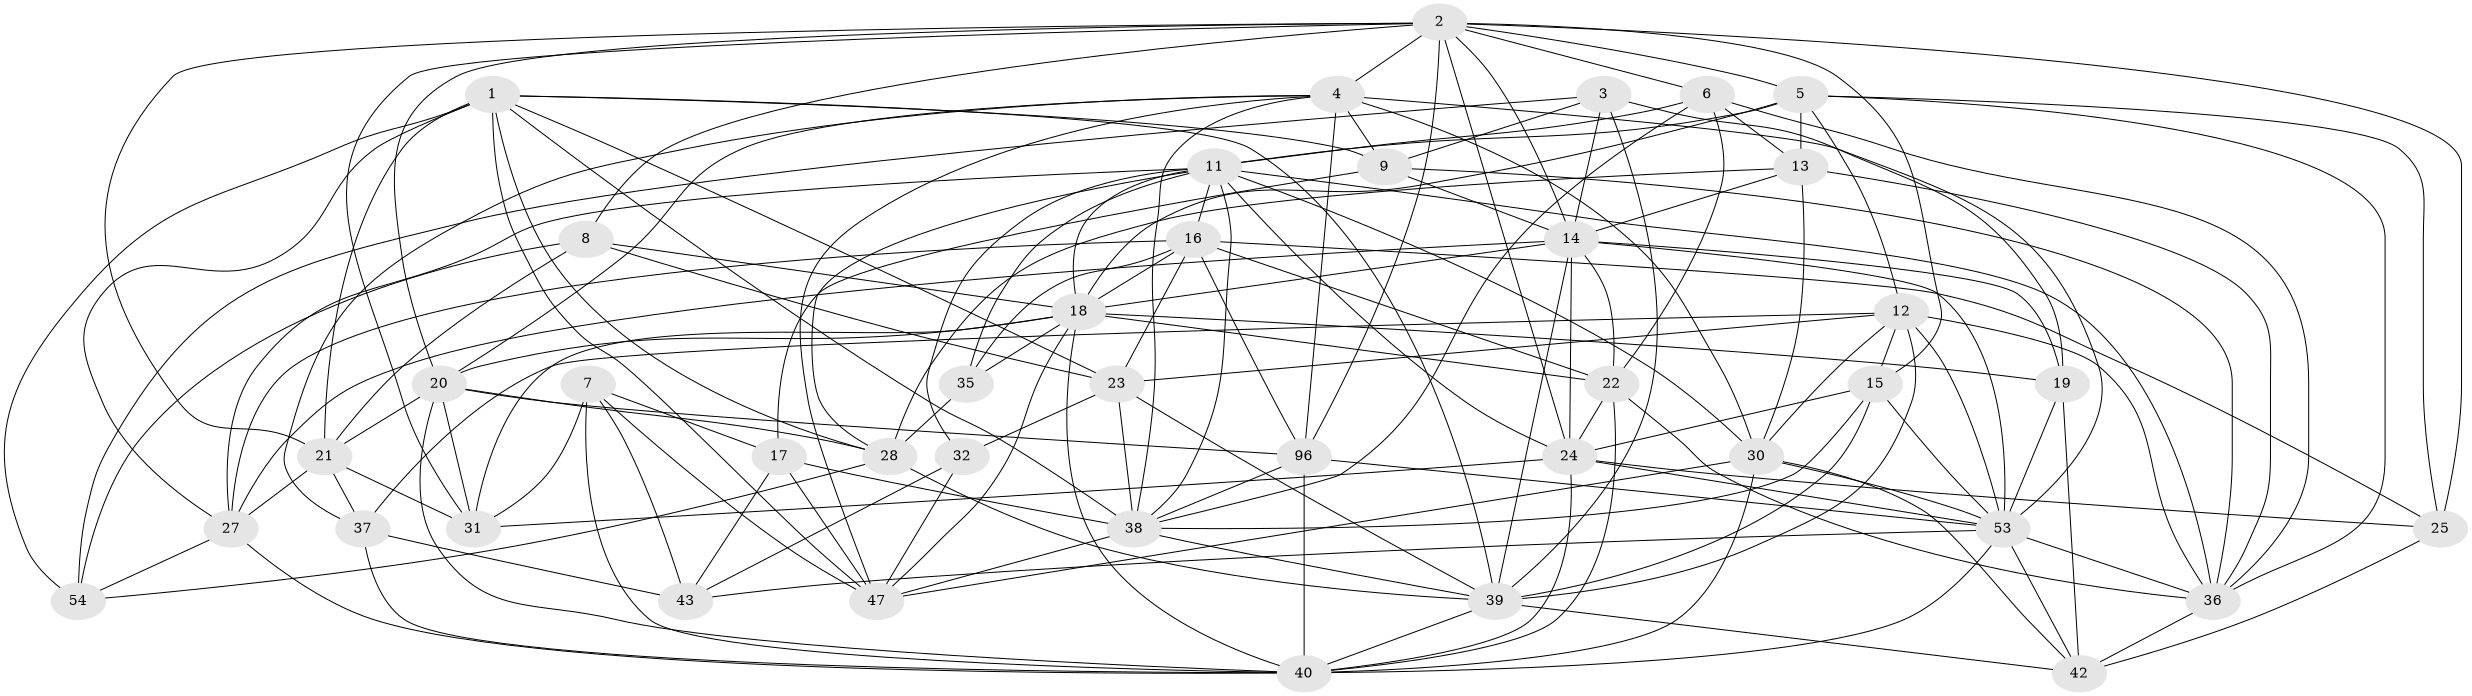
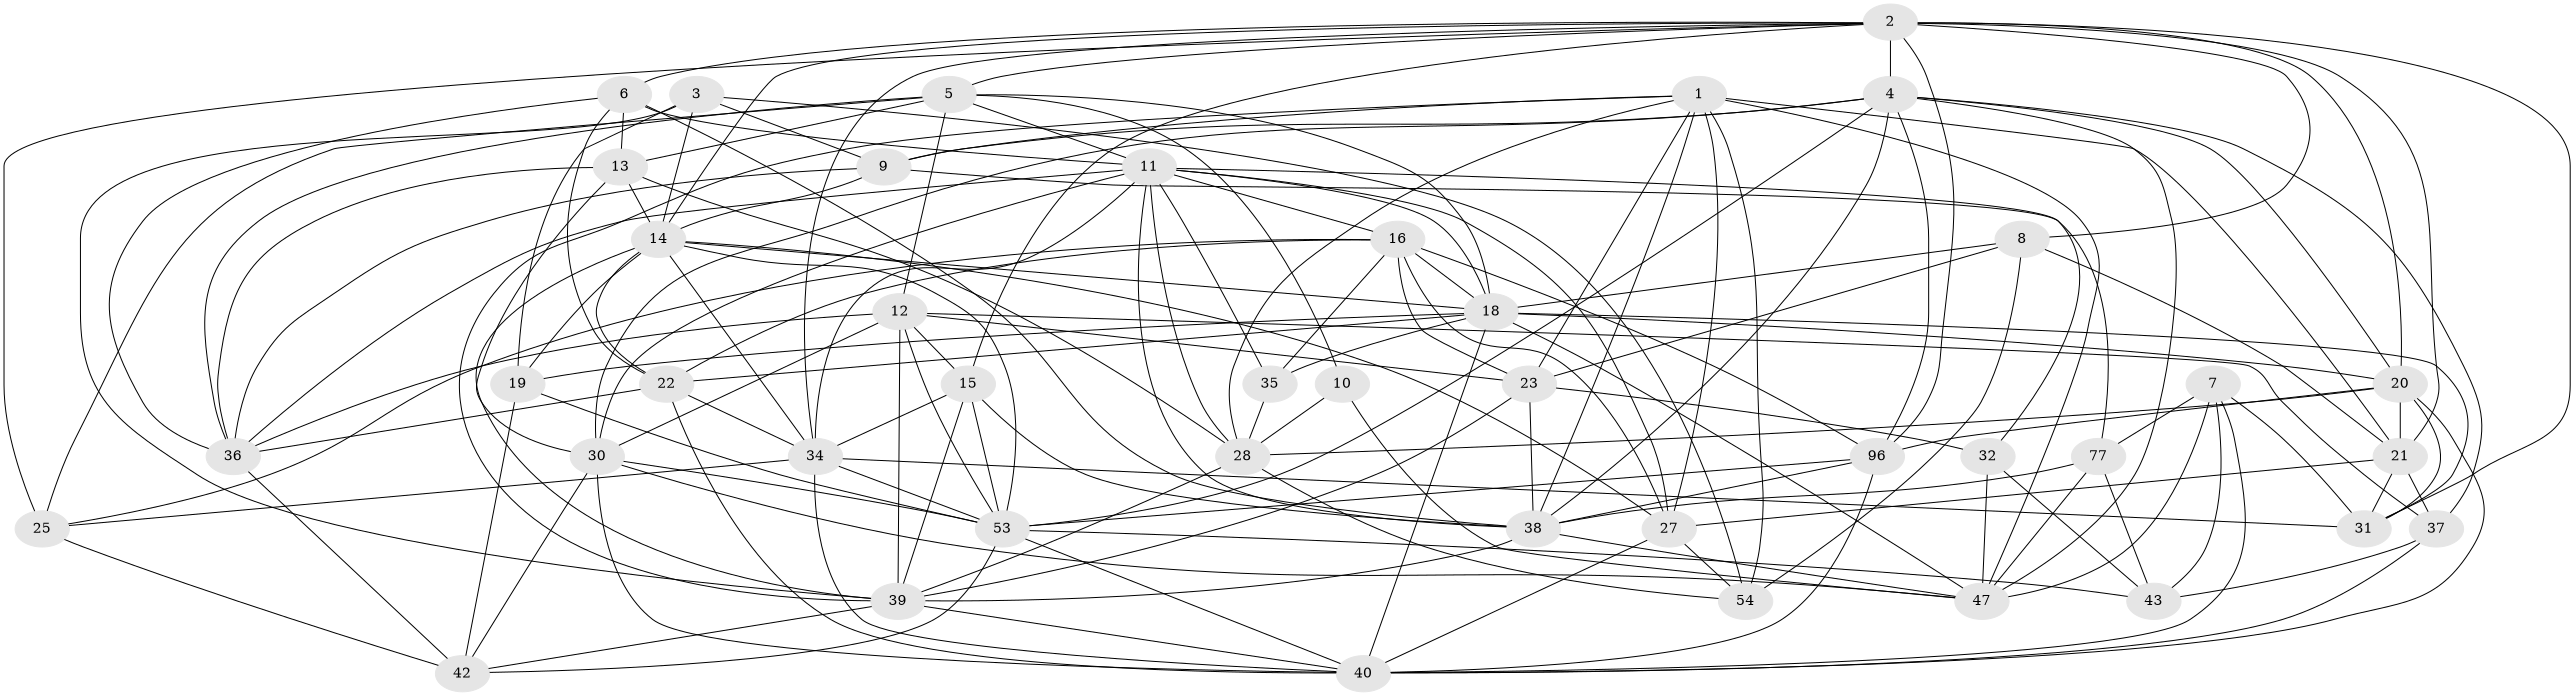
none -> (1342, 384)
(779, 457) -> (2099, 457)
(1570, 457) -> (816, 457)
(2108, 565) -> none
